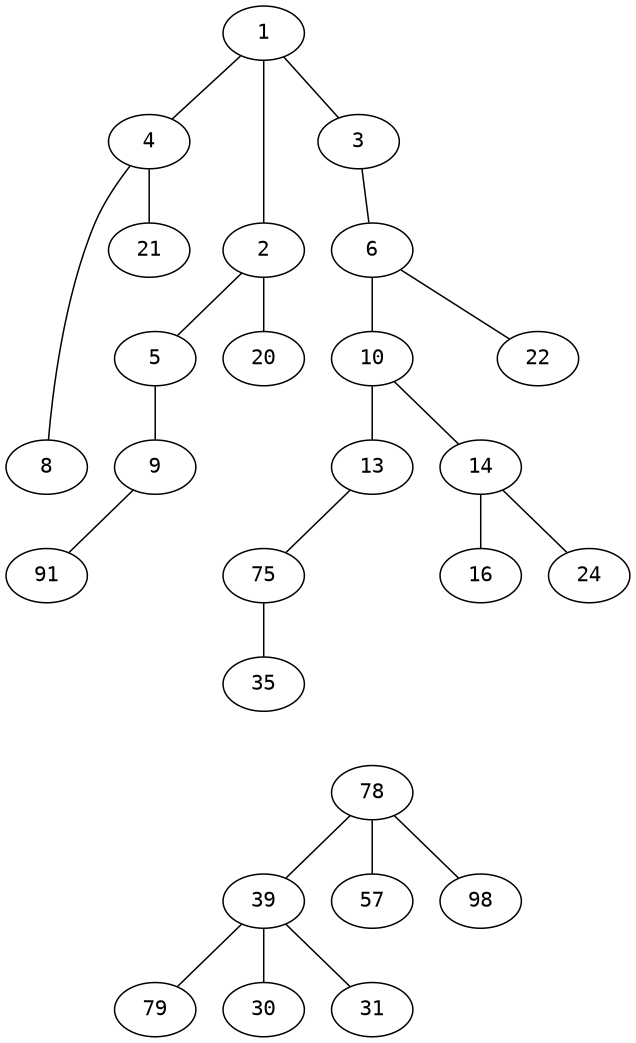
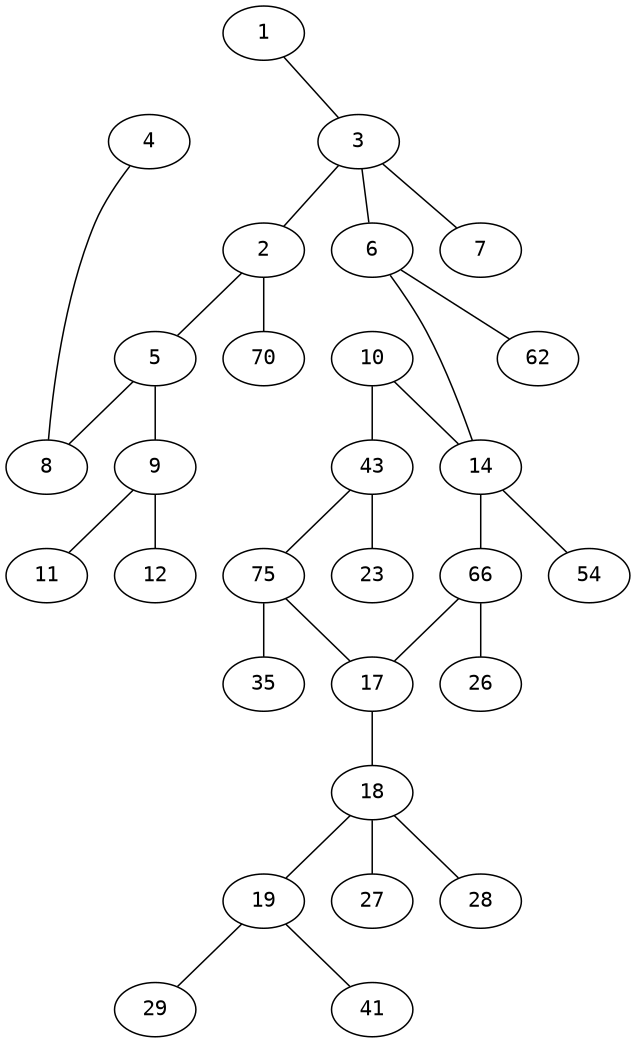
(206, 87) -> none
(264, 142) -> (311, 196)
(149, 250) -> none
none -> (481, 250)
(372, 305) -> (438, 354)
(264, 359) -> (264, 359)
(538, 359) -> (538, 359)
none -> (101, 413)
(372, 467) -> (372, 467)
(47, 576) -> (47, 576)
none -> (155, 576)
none -> (372, 576)
(481, 576) -> (481, 576)
(589, 576) -> (589, 576)
none -> (372, 684)
none -> (481, 684)
(372, 793) -> (372, 793)
(264, 901) -> (264, 901)
(372, 901) -> (372, 901)
(481, 901) -> (481, 901)
(155, 1010) -> (155, 1010)
(264, 1010) -> none
(372, 1010) -> (372, 1010)
